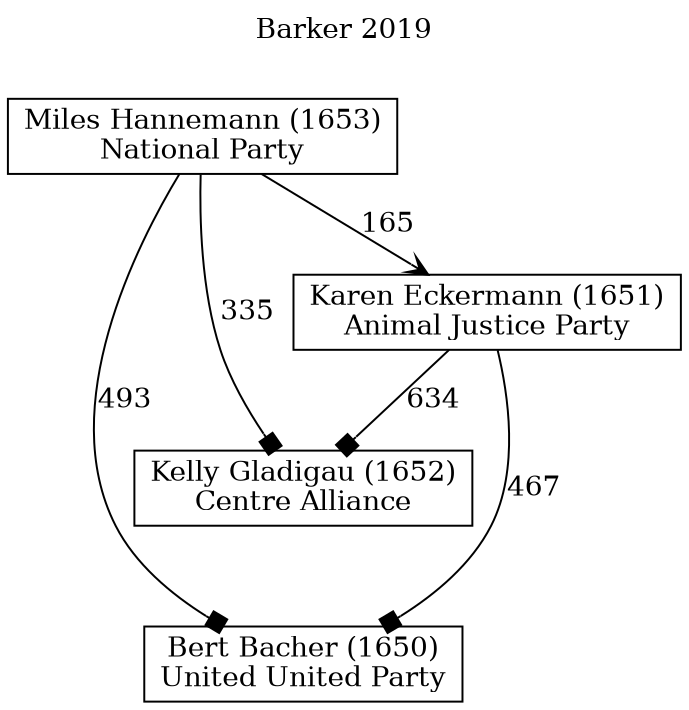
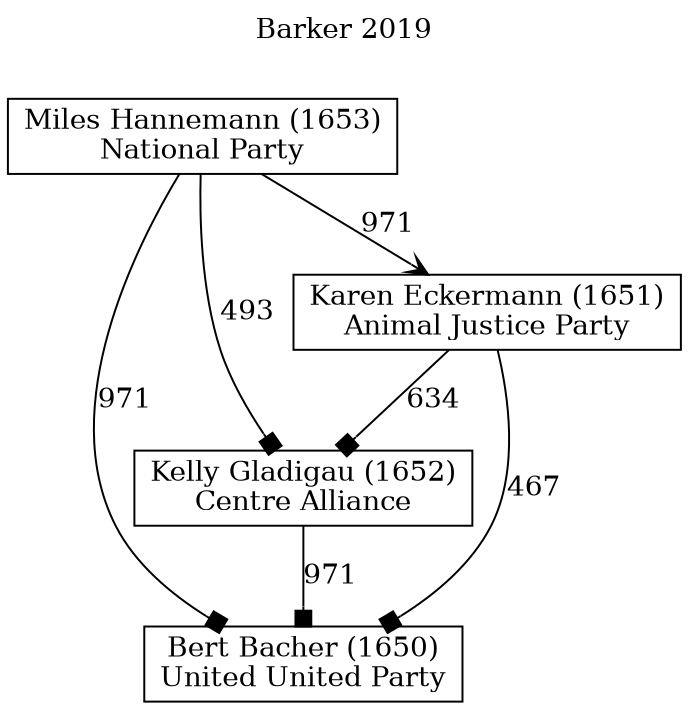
(388, 224) -> (388, 224)
(248, 312) -> (248, 312)
(126, 400) -> (126, 400)
none -> (303, 566)
